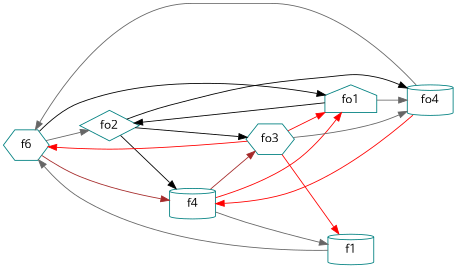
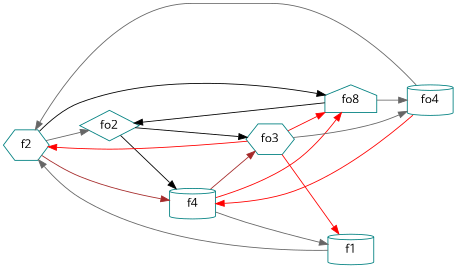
(276, 82) -> none
(351, 100) -> (351, 100)
(26, 145) -> (26, 145)
